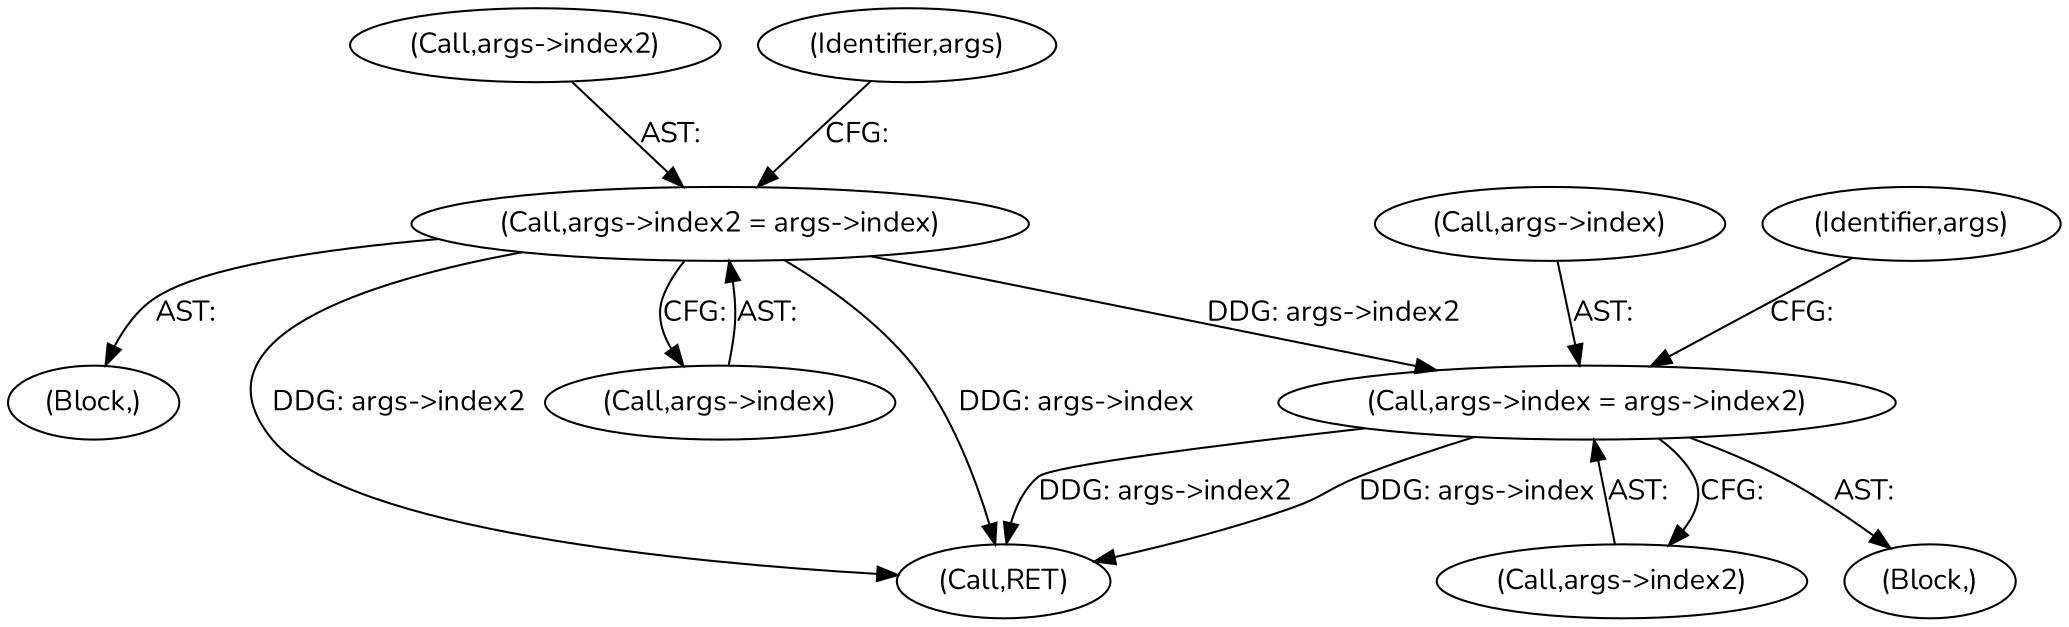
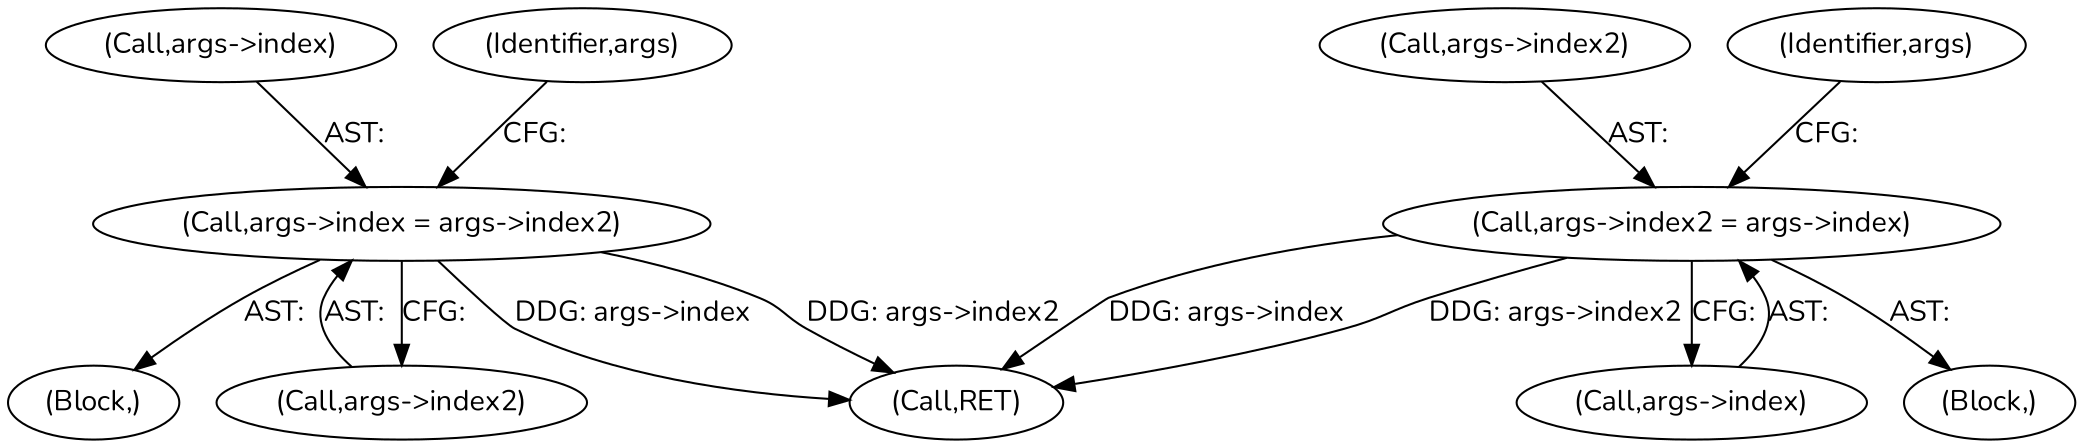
(1143, 311) -> none
